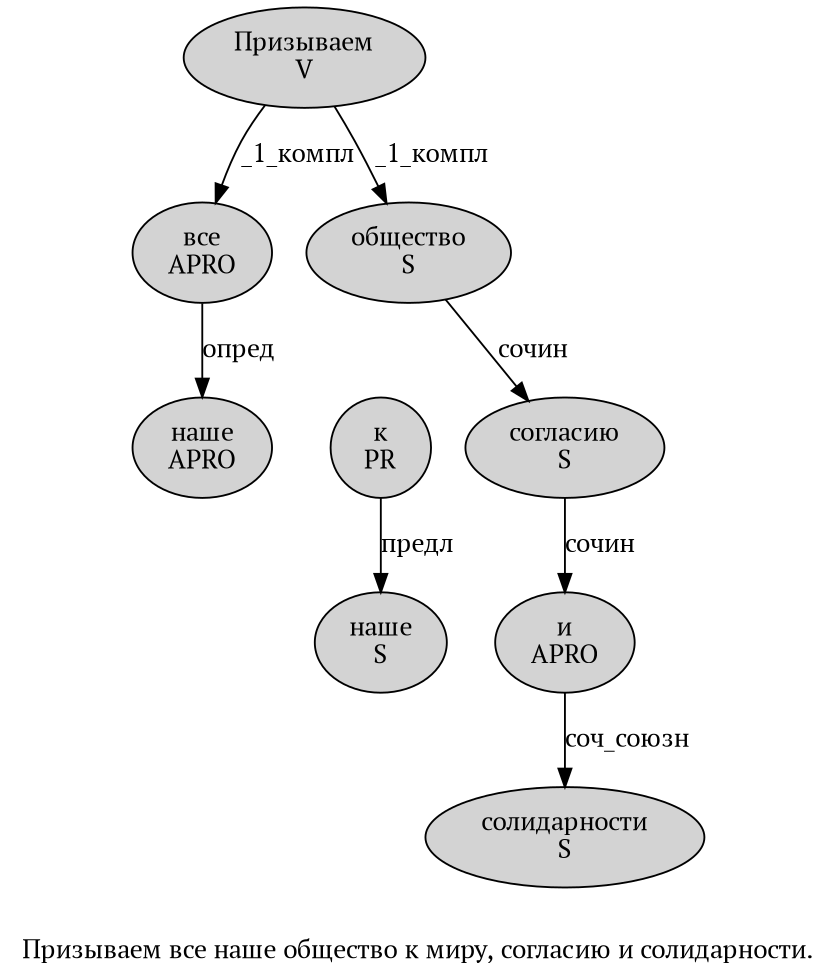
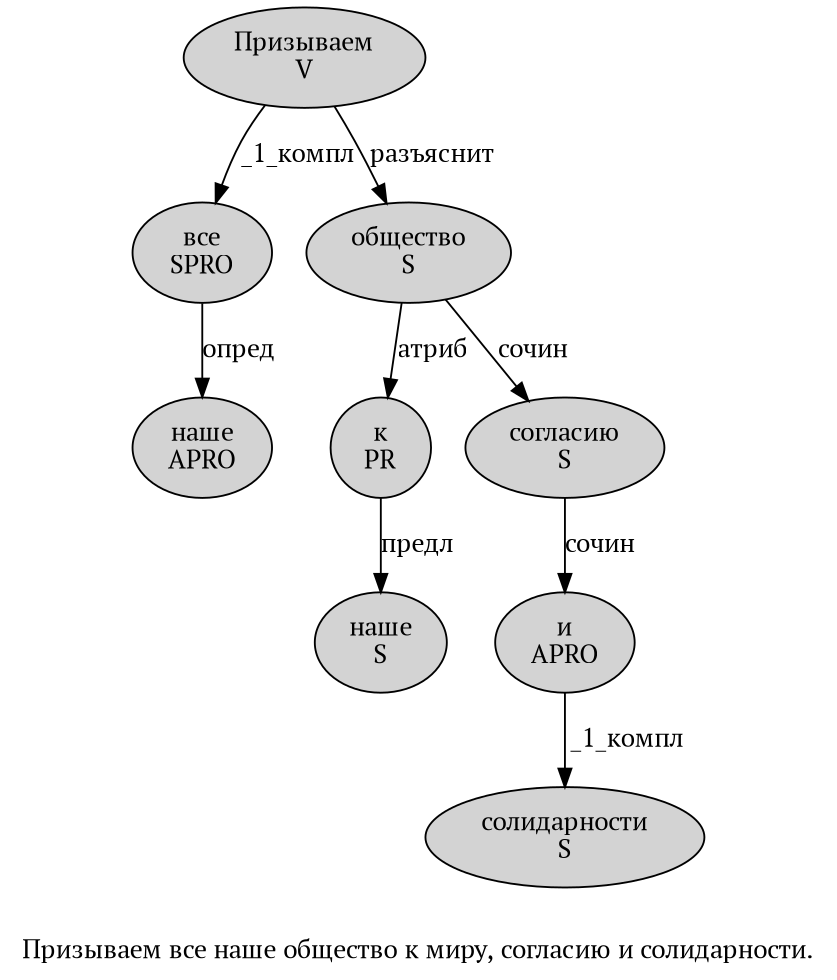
(432, 155) -> (432, 155)
(202, 253) -> (202, 253)
none -> (396, 341)
(627, 740) -> (627, 740)
